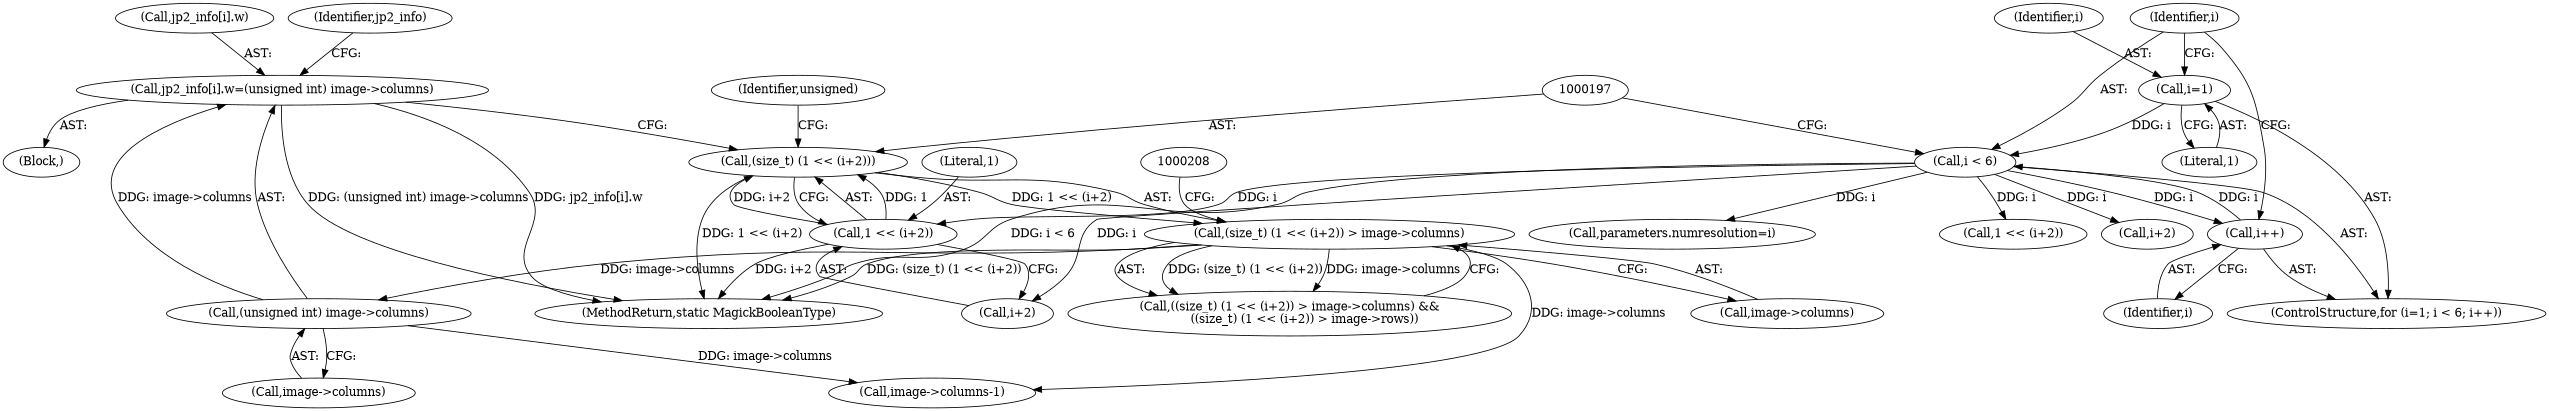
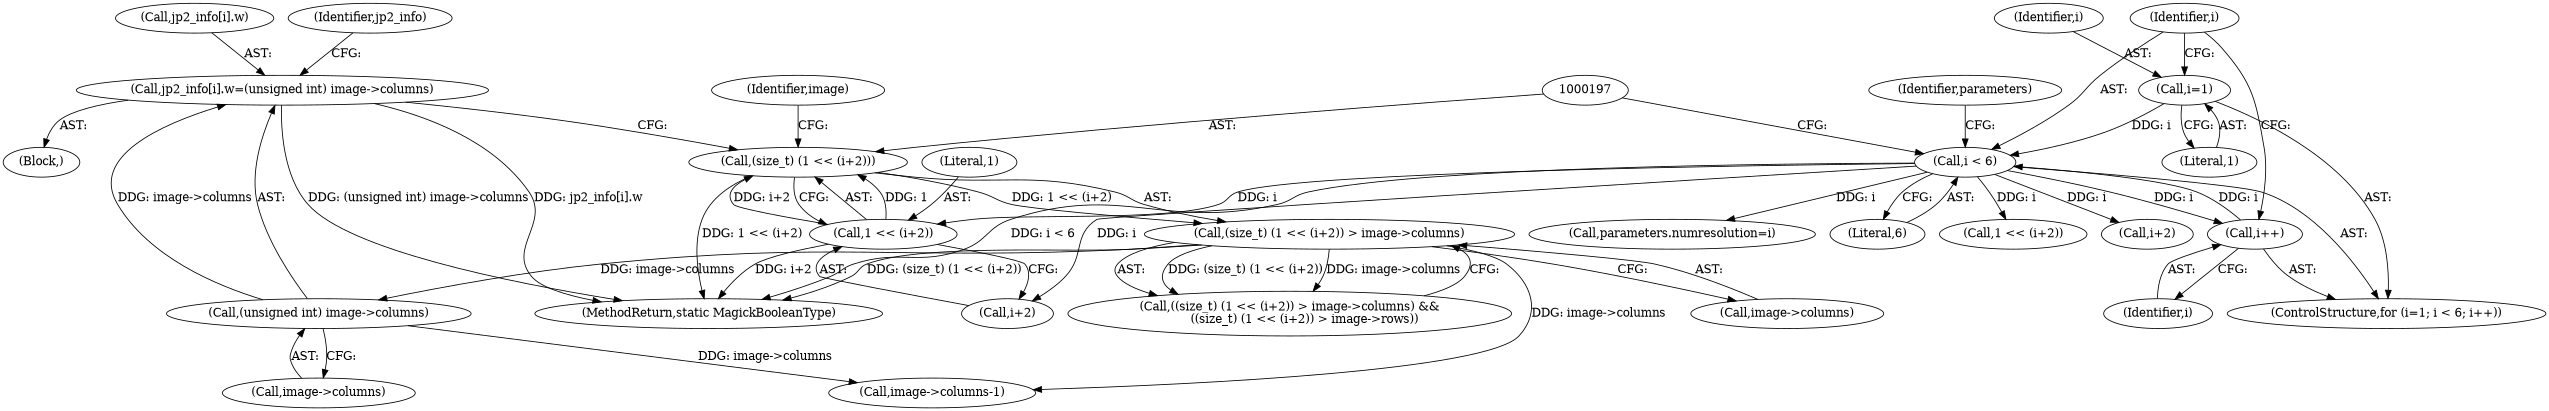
(798, 90) -> (798, 90)
none -> (1965, 90)
(1184, 162) -> none
none -> (1877, 234)
